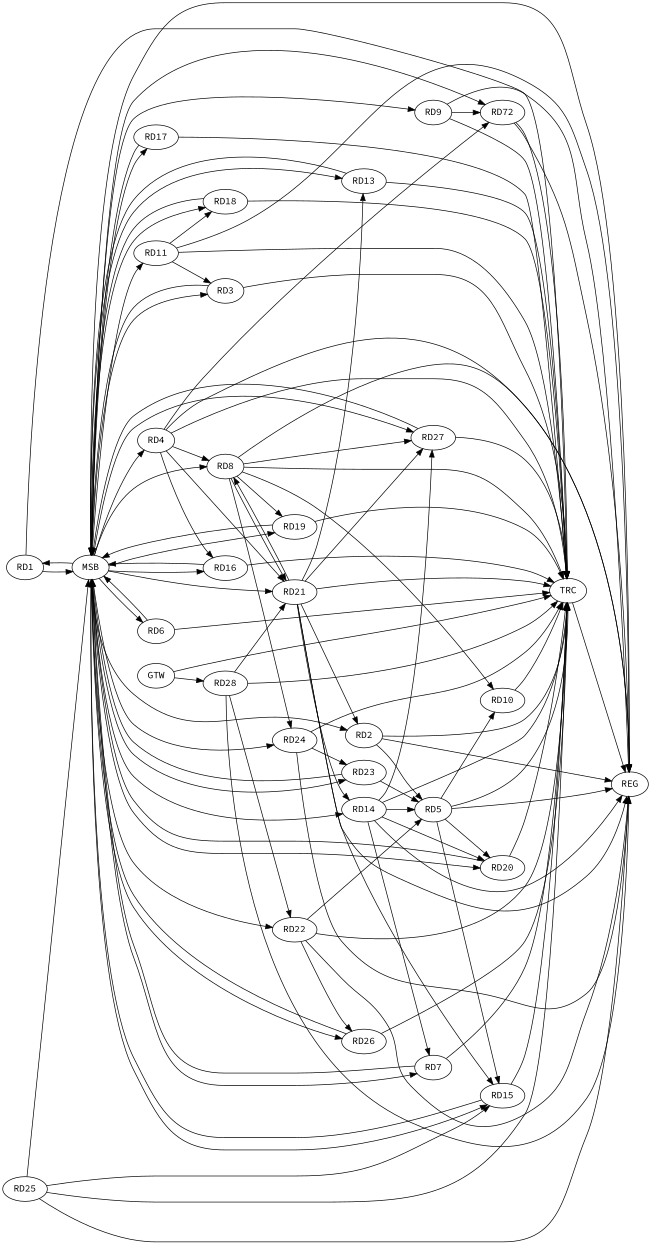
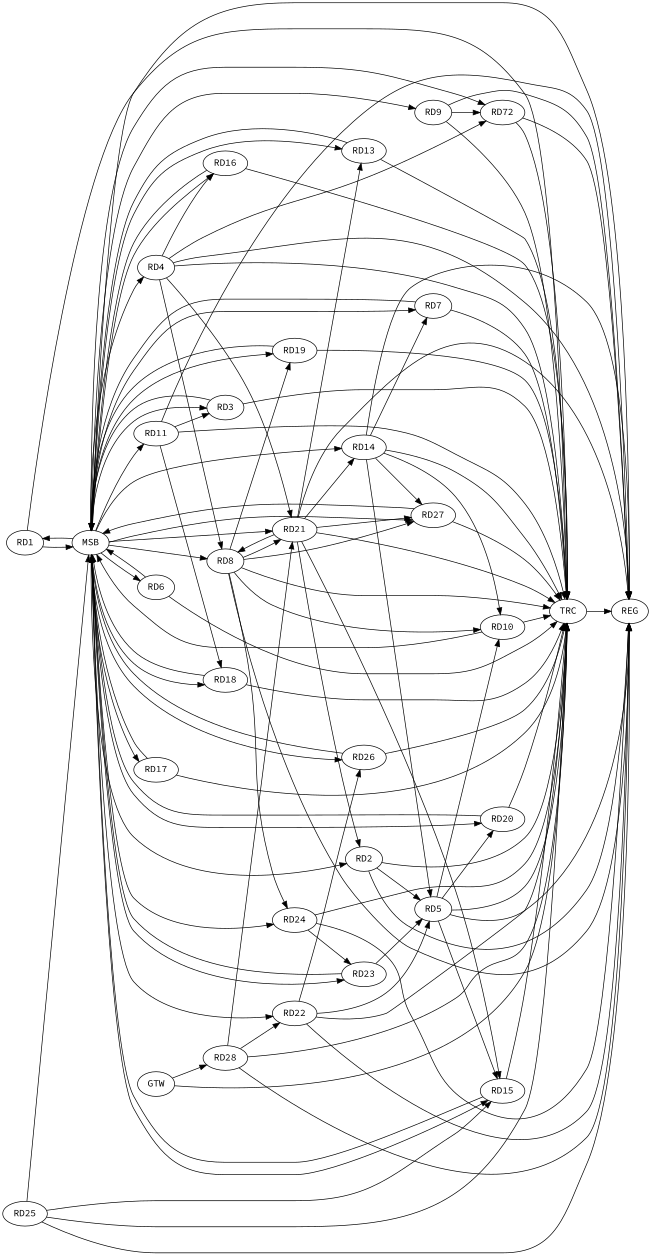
none -> (274, 648)
(430, 837) -> (466, 511)
